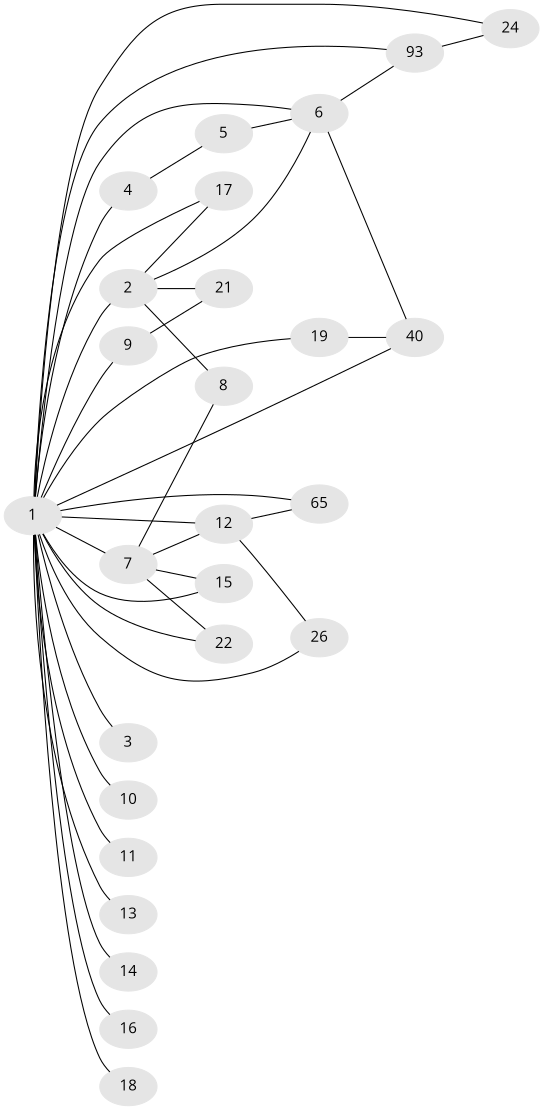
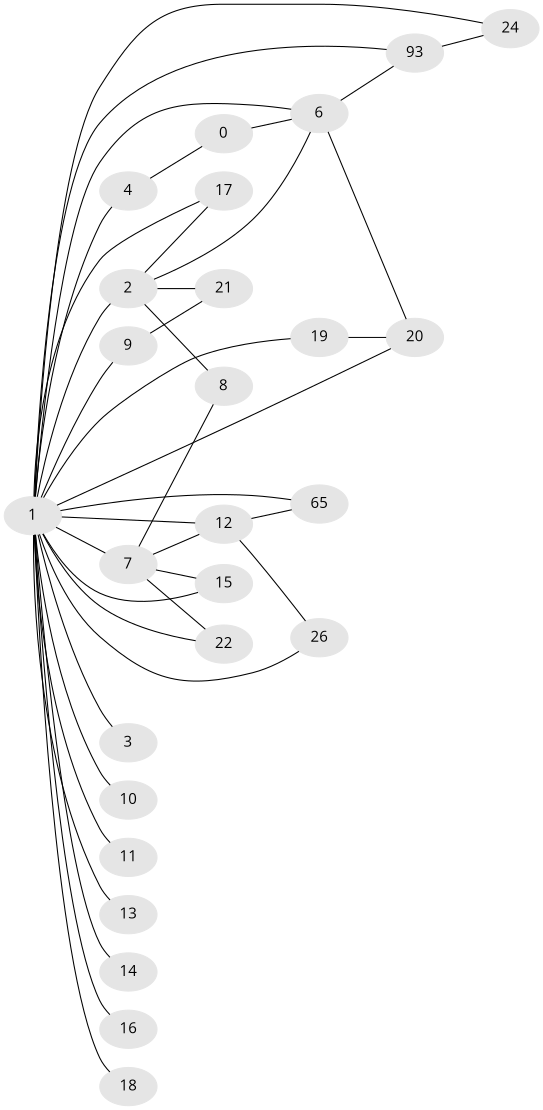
(224, 134) -> (224, 134)
(415, 337) -> (415, 337)
